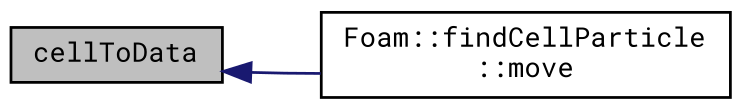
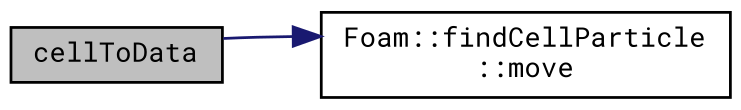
(286, 73) -> (258, 37)
